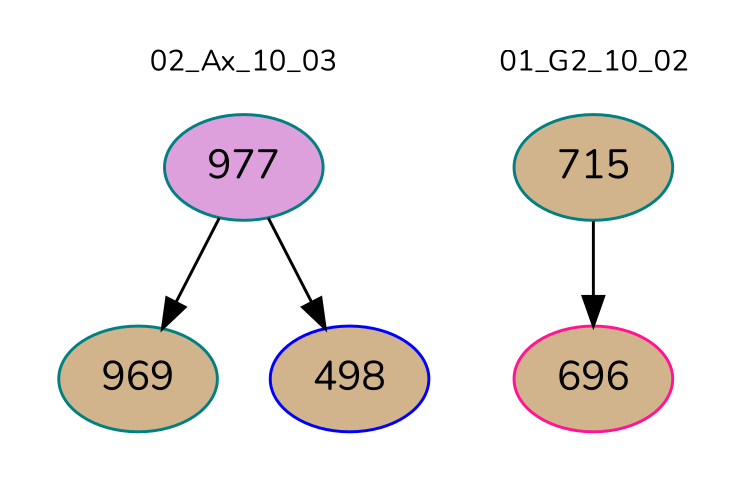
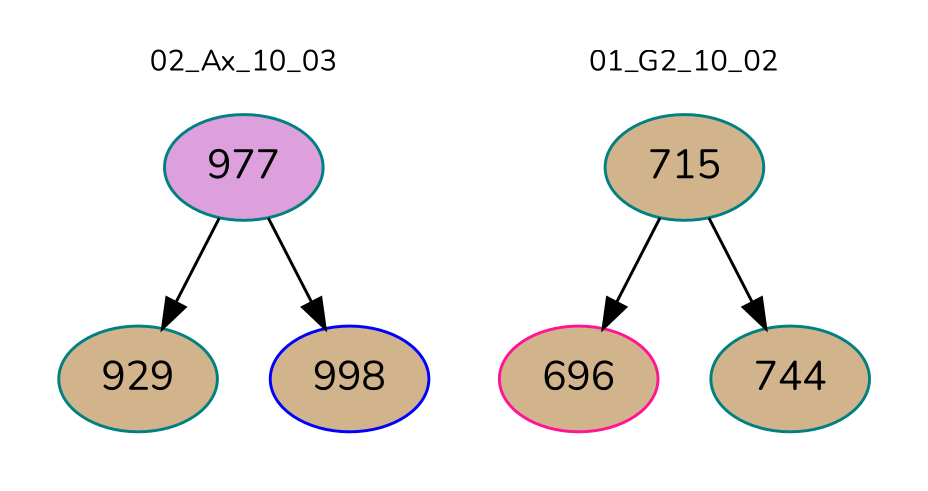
(138, 379) -> (138, 379)
(350, 379) -> (350, 379)
none -> (790, 379)
